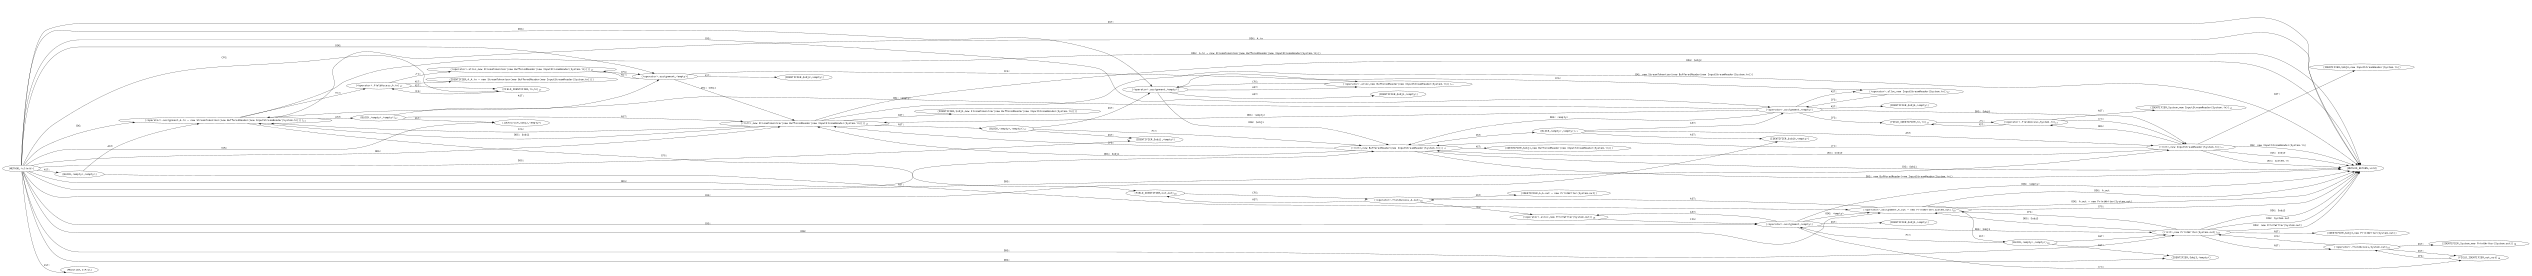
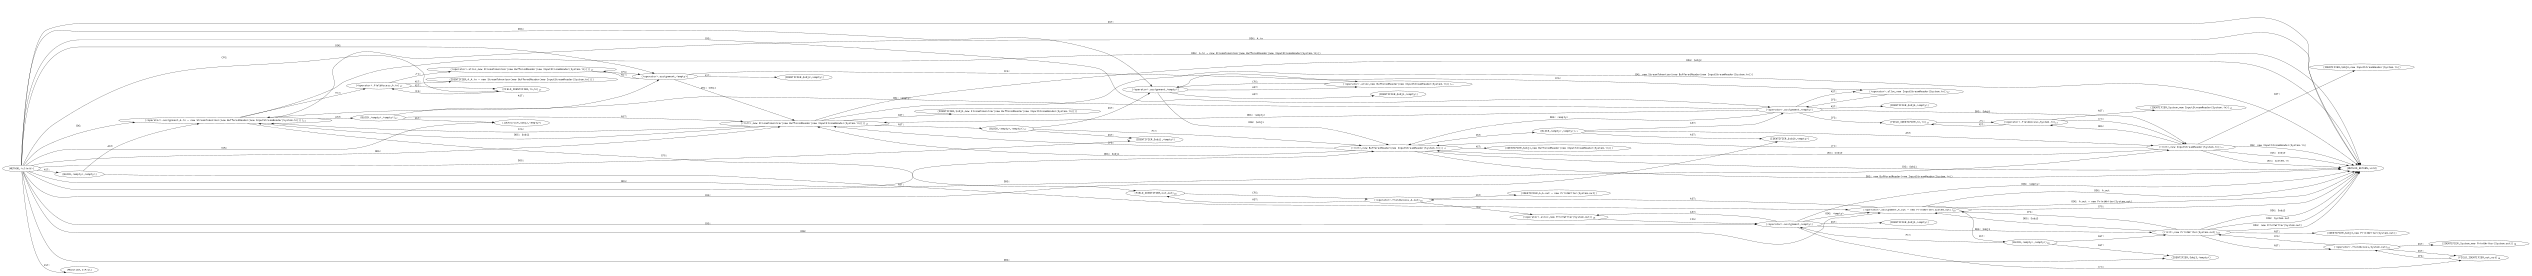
(1073, 252) -> none
